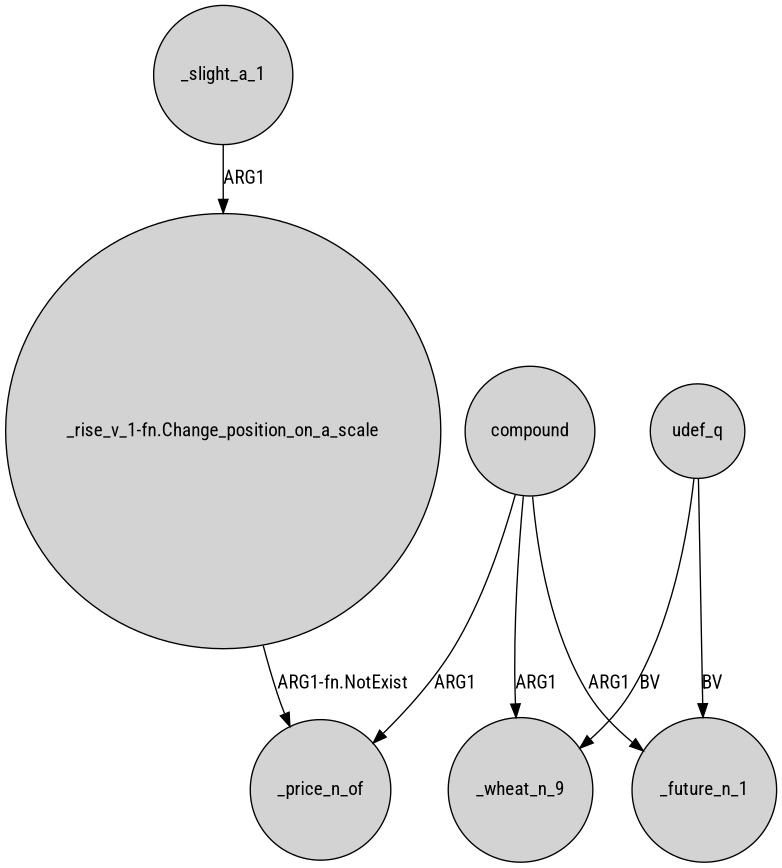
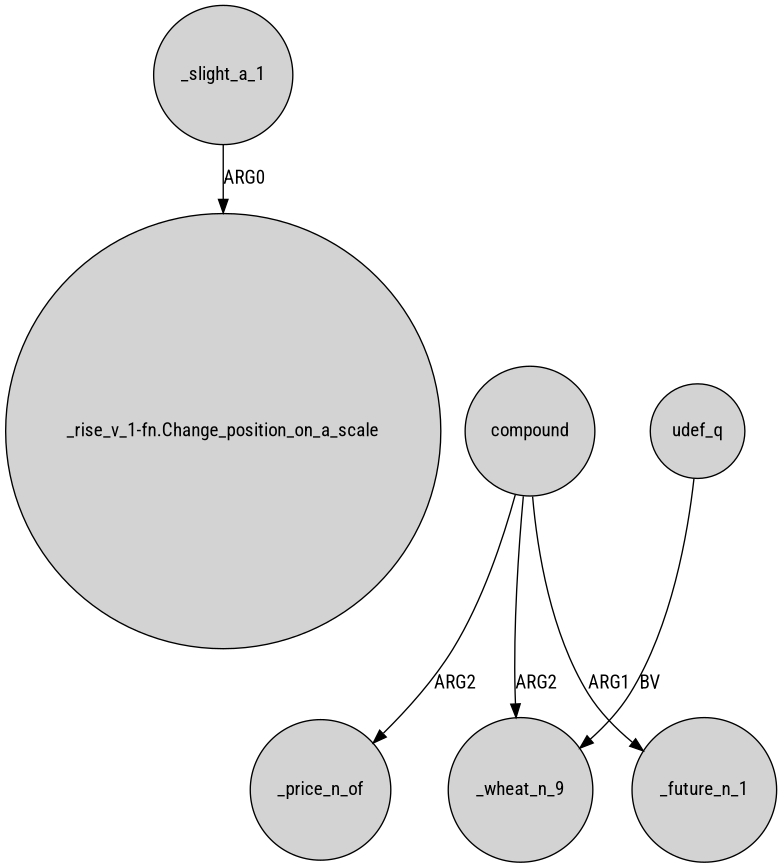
(244, 179) -> (244, 179)
(701, 591) -> none
(273, 680) -> none
(455, 683) -> (455, 683)
(536, 683) -> (536, 683)
